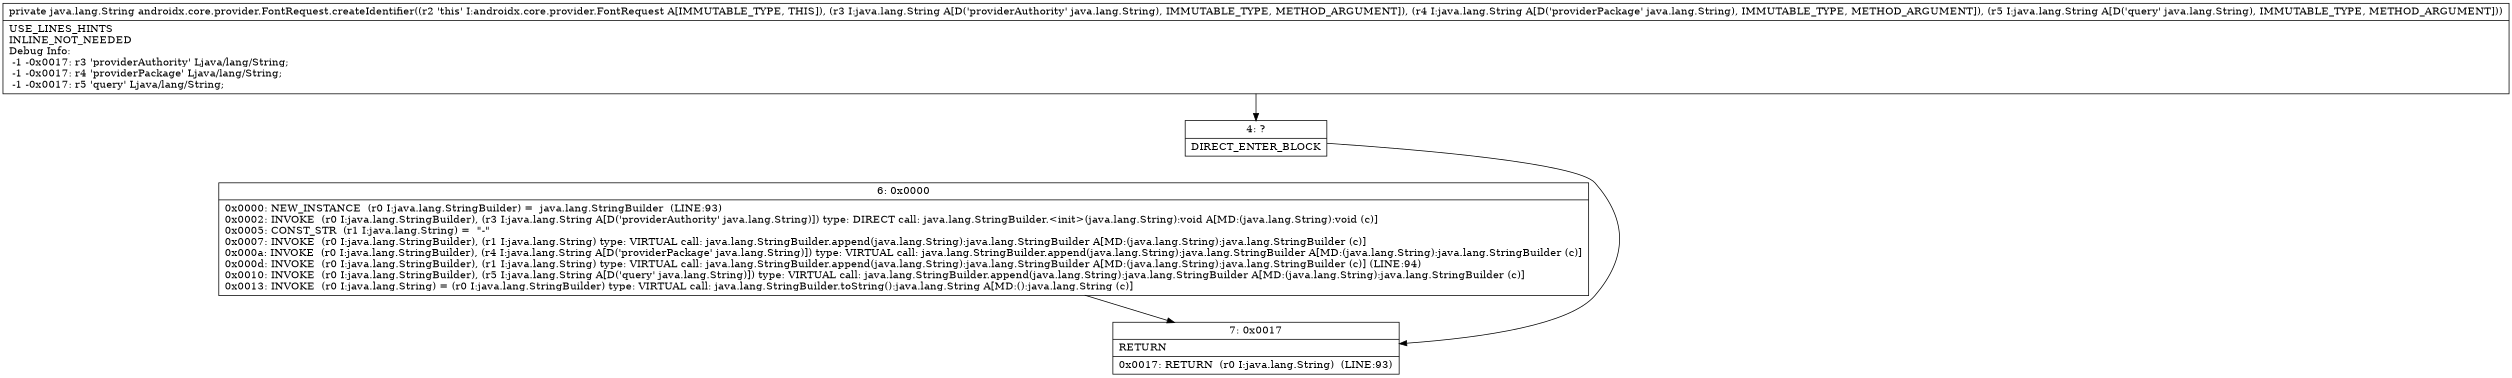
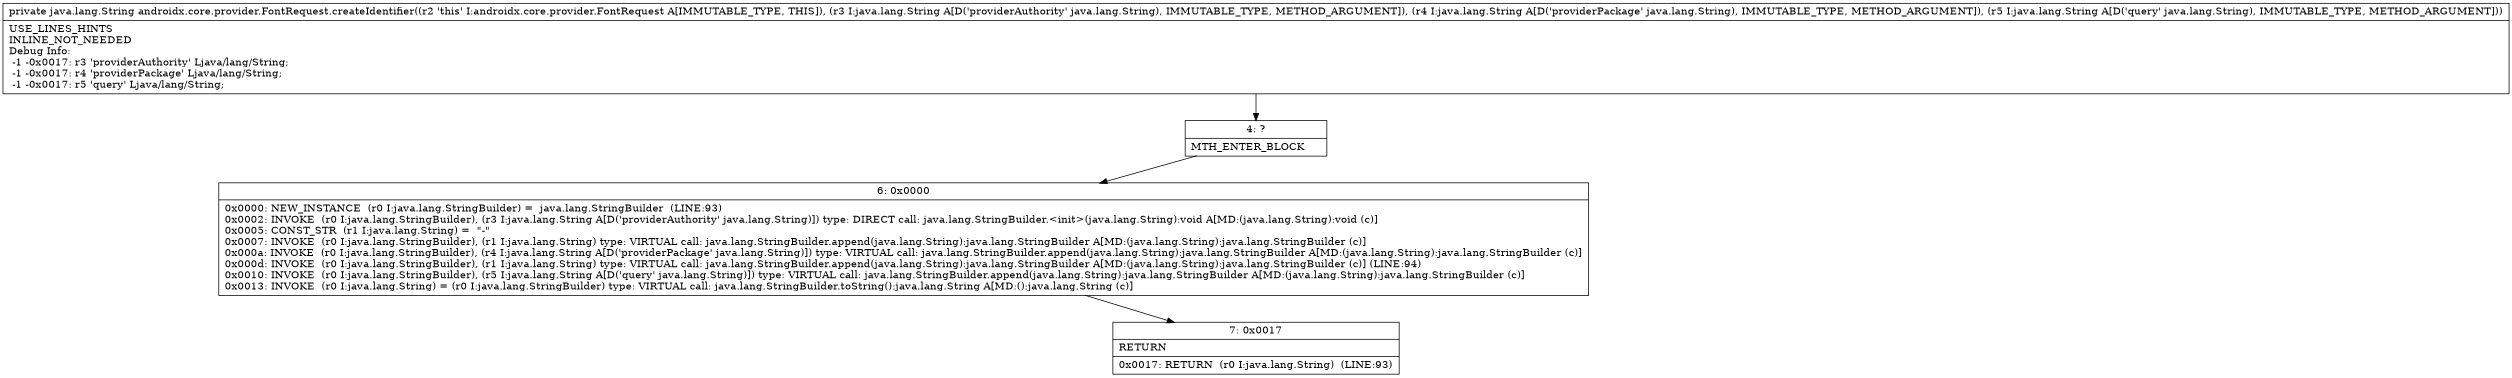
(1256, 147) -> (1248, 147)
(1609, 203) -> (1152, 168)
